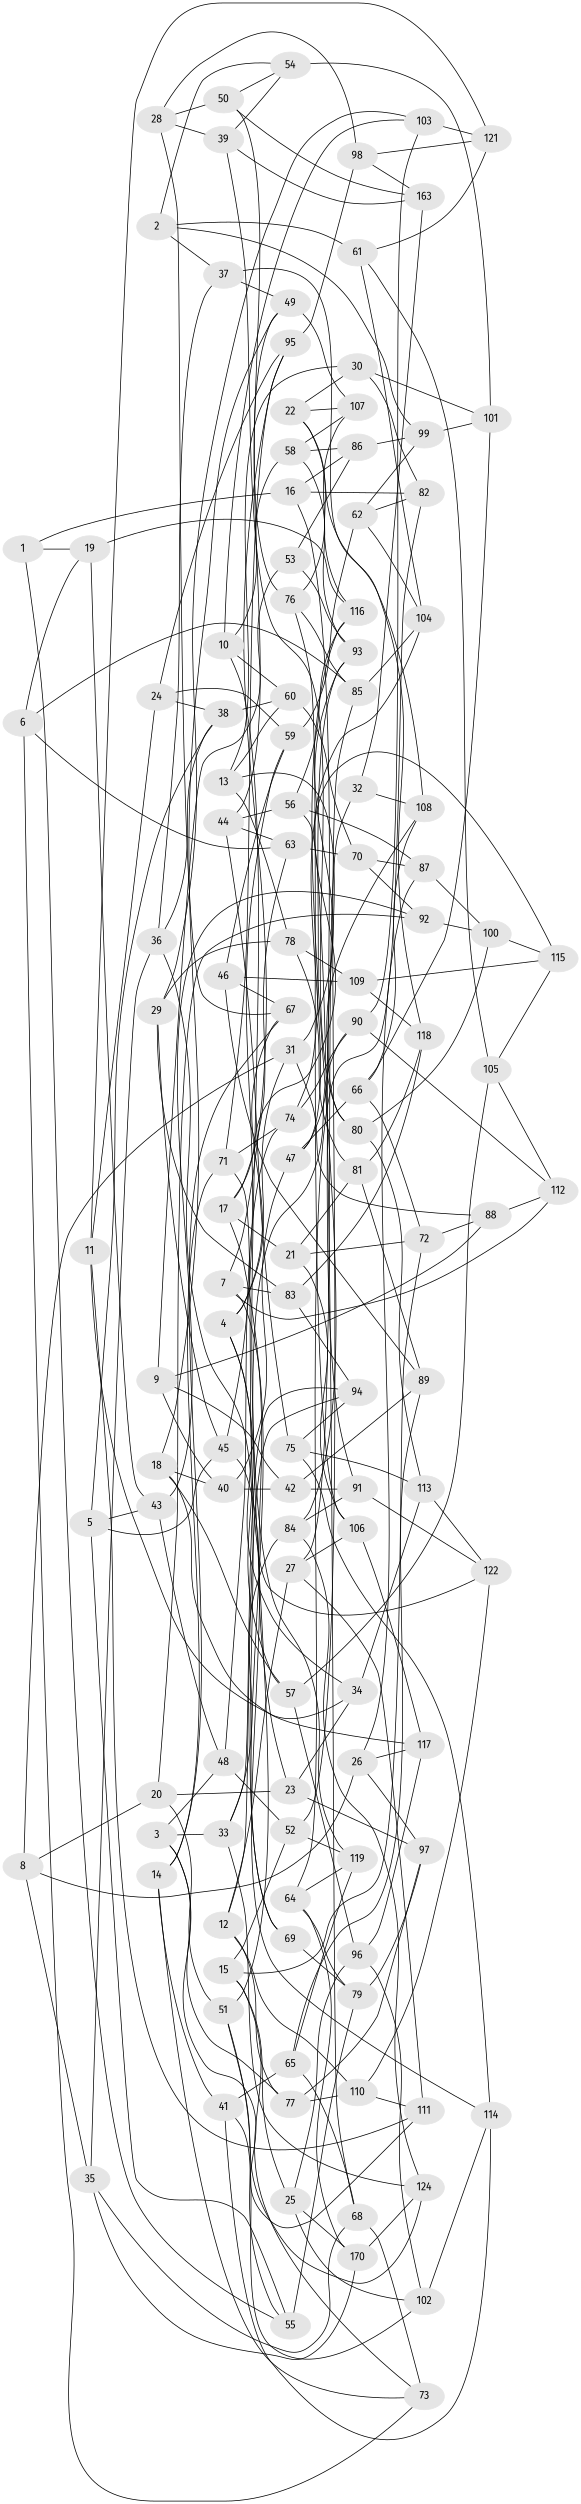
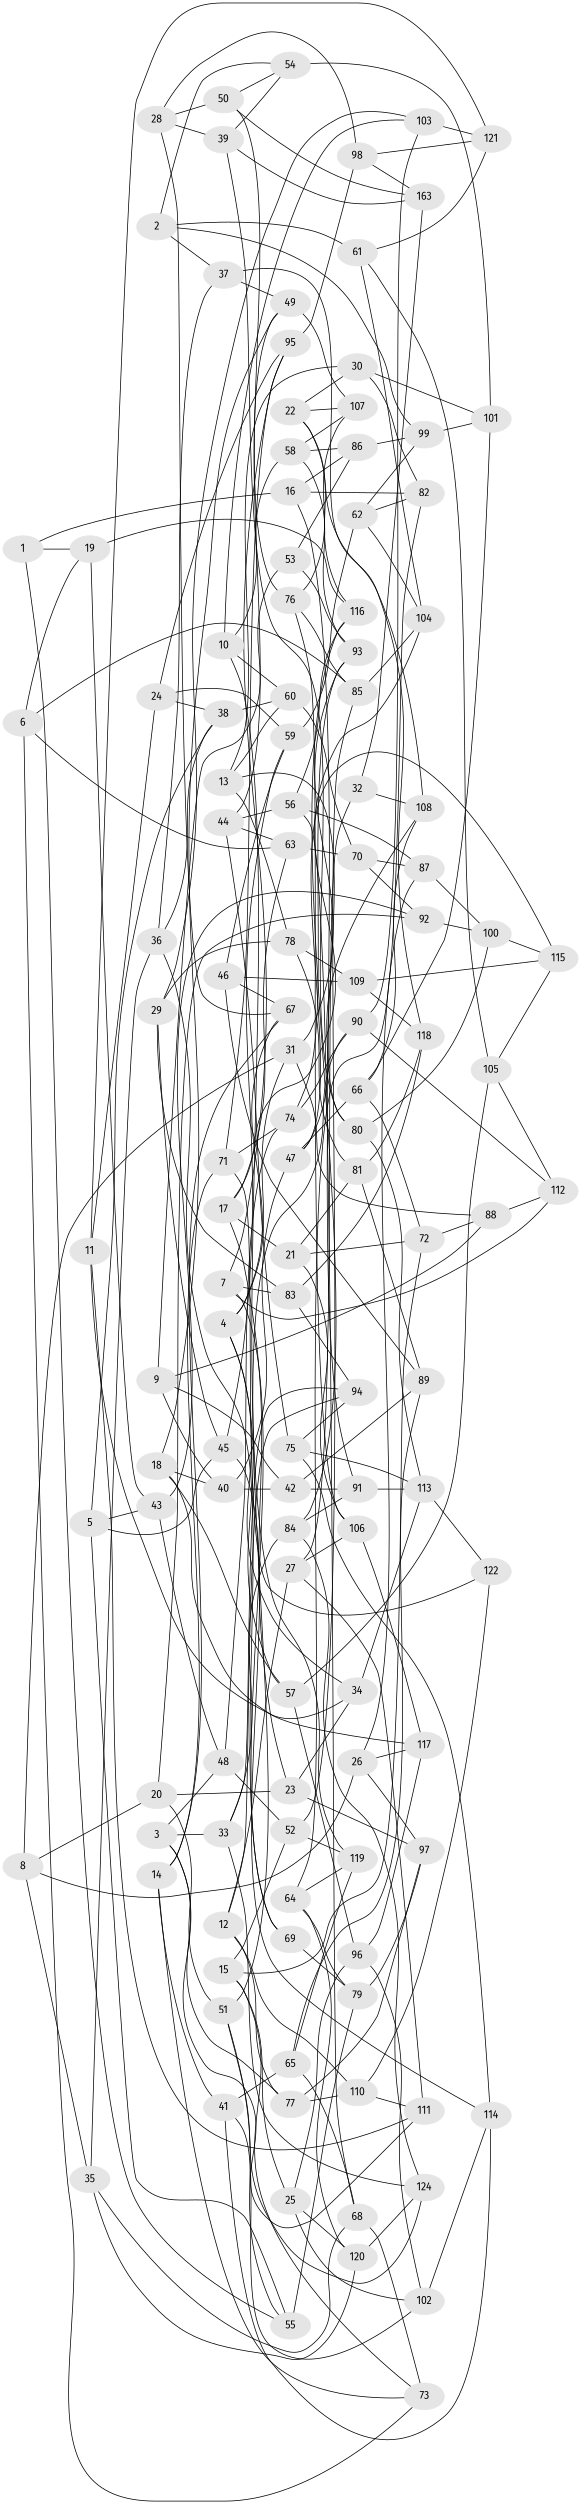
(424, 1530) -> (394, 1489)
(357, 2257) -> (357, 2257)
